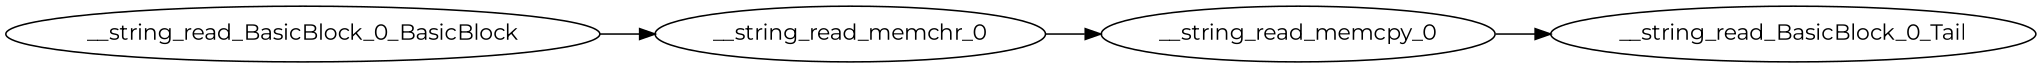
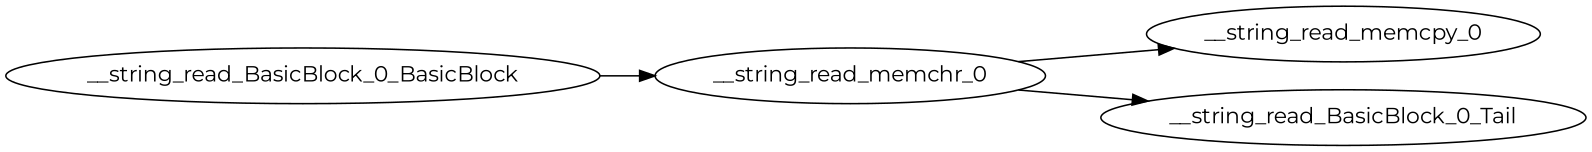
(1515, 34) -> (1075, 95)
